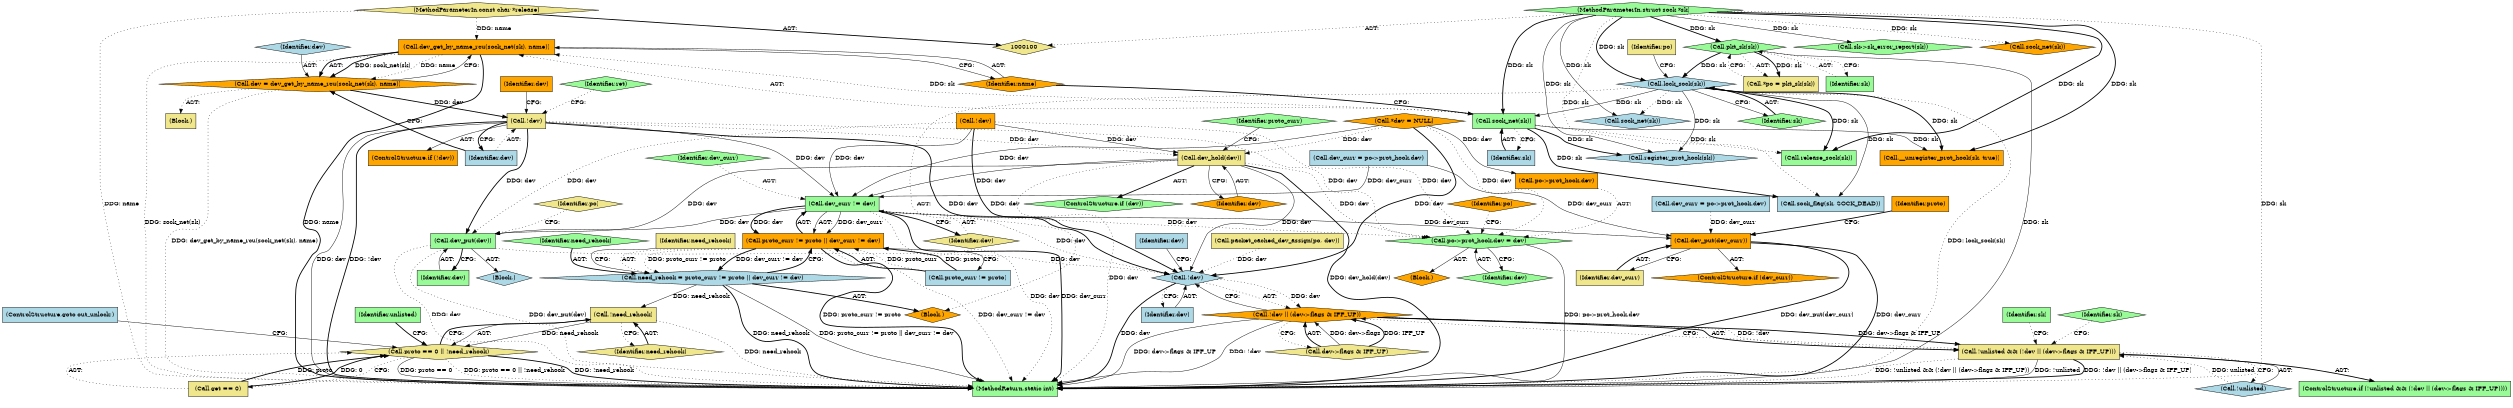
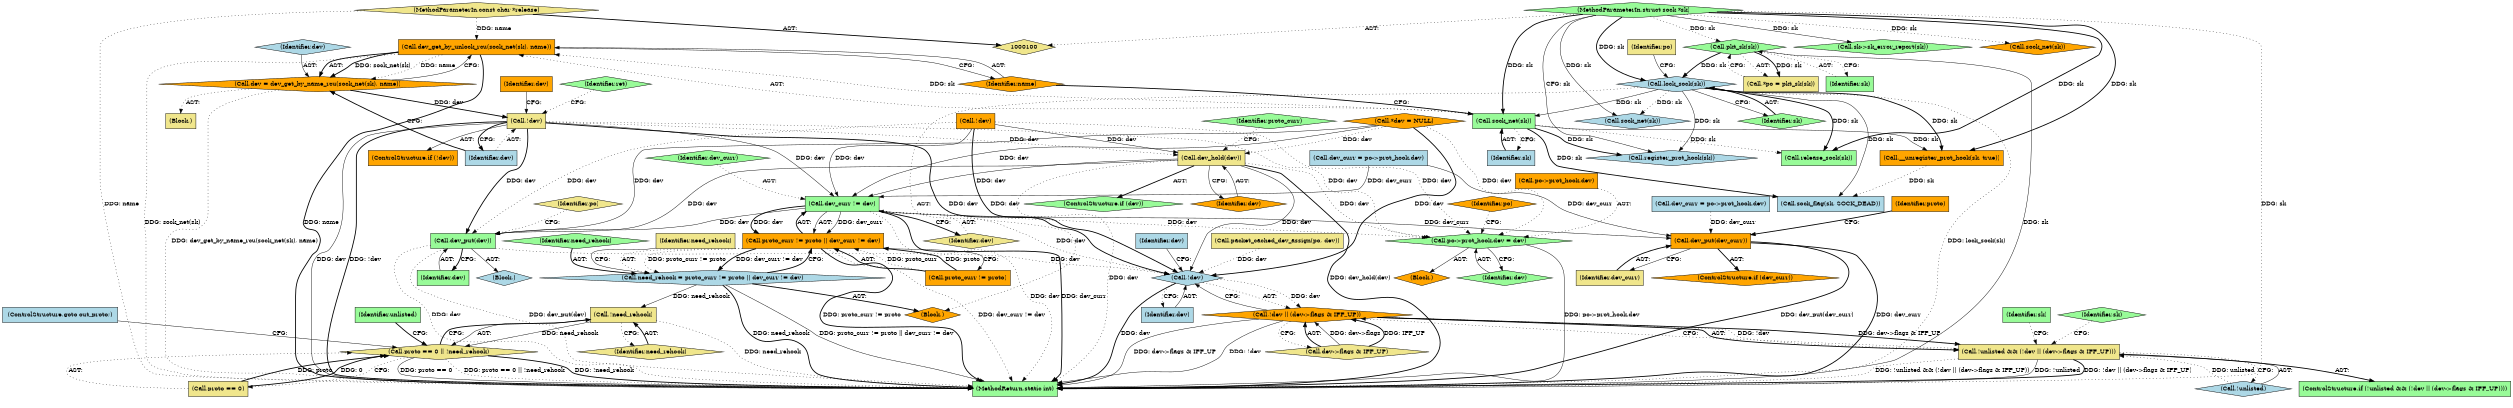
(1683, 28) -> (1683, 28)
(477, 47) -> (477, 47)
(1558, 84) -> (1558, 84)
(1243, 138) -> (1243, 138)
(1635, 140) -> (1892, 181)
(1469, 151) -> (842, 144)
(1727, 258) -> (1727, 258)
(968, 278) -> (968, 278)
(60, 315) -> (60, 315)
(218, 389) -> (218, 389)
